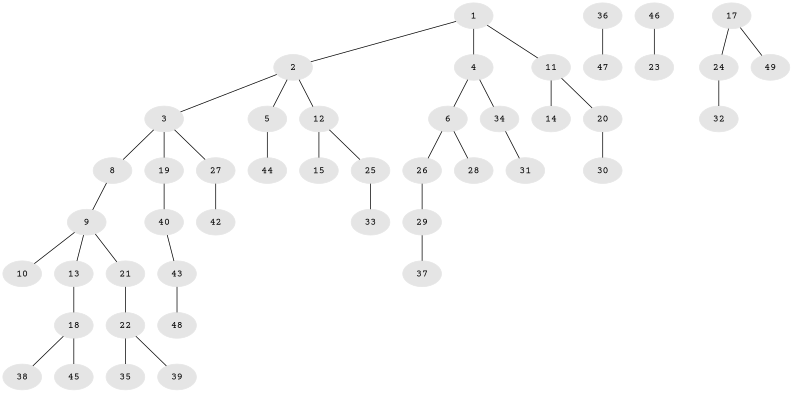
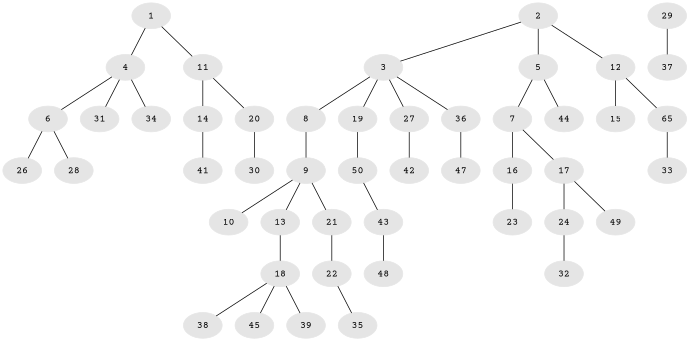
(654, 16) -> (512, 171)
(383, 42) -> none
none -> (422, 93)
none -> (512, 119)
(512, 145) -> (112, 93)
none -> (203, 171)
(371, 171) -> (667, 119)
(422, 196) -> none
(164, 222) -> (358, 171)
(151, 351) -> (293, 300)
